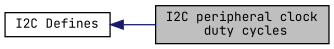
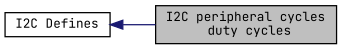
(242, 25) -> (246, 25)
